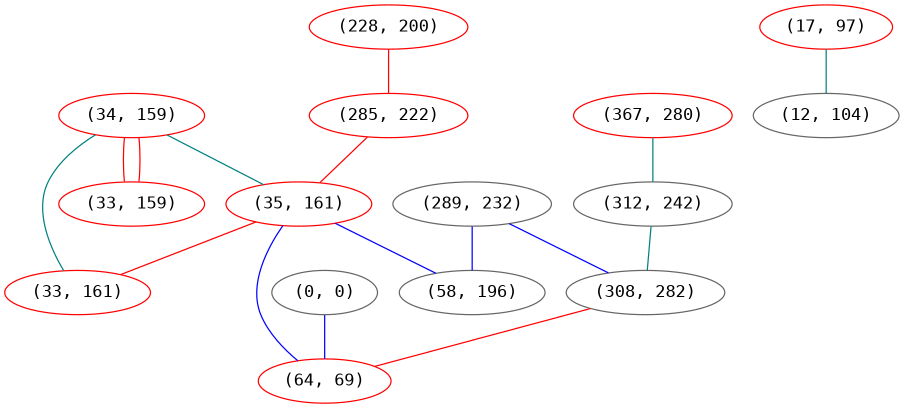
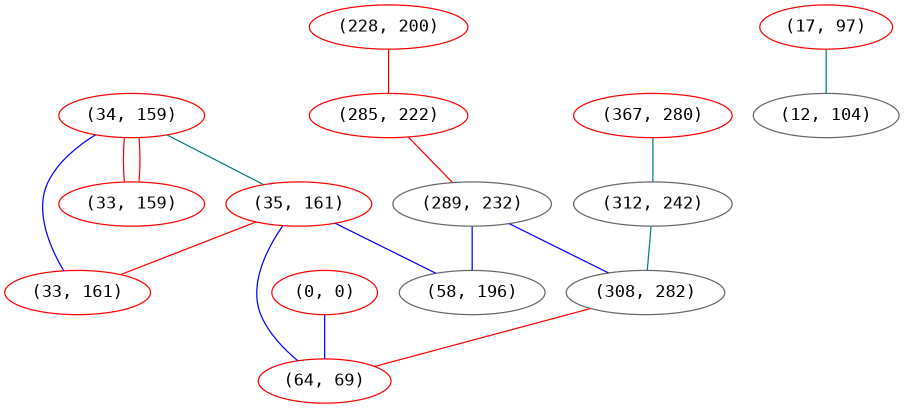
(344, 160) -> (430, 160)
(44, 194) -> (44, 194)
(325, 293) -> (325, 293)
